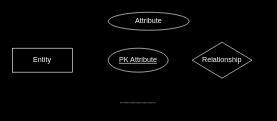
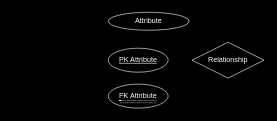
(42, 60) -> none
(222, 60) -> (228, 60)
none -> (138, 96)
